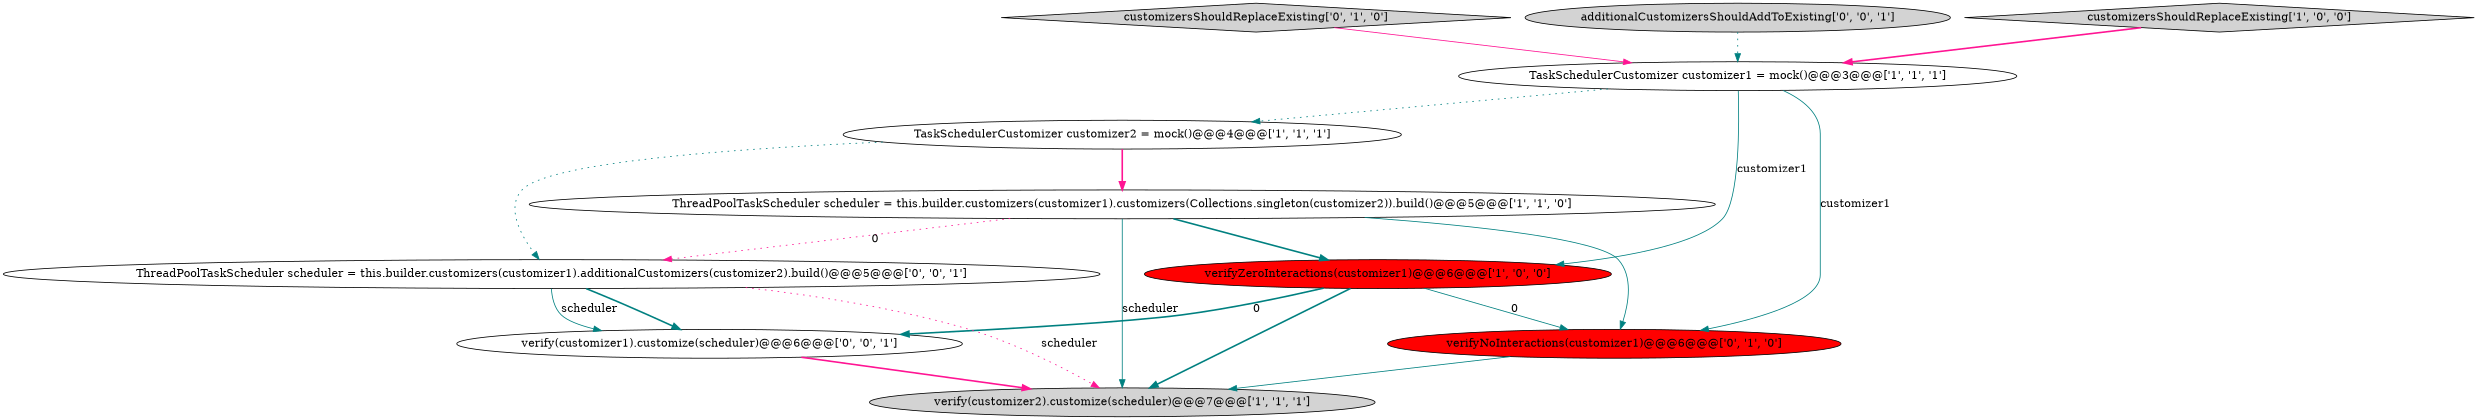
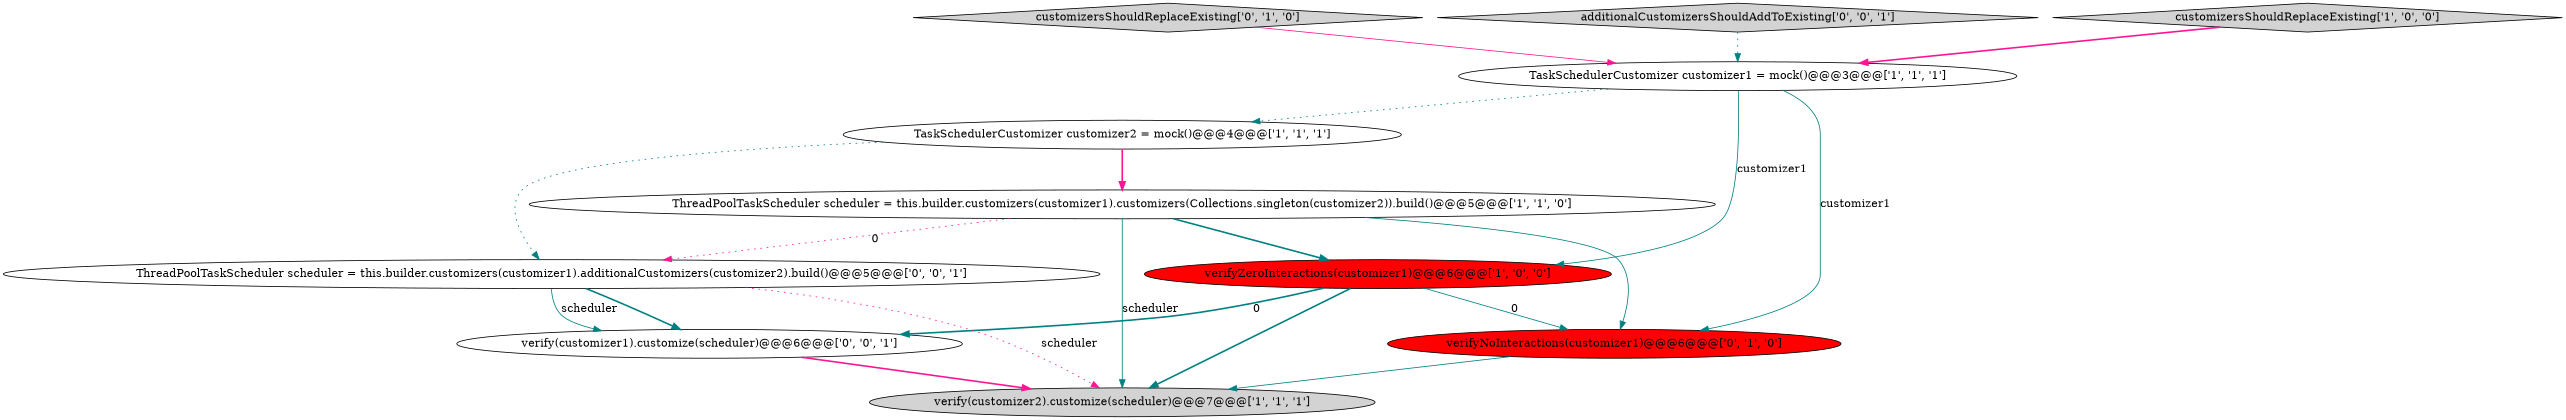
(1738, 18) -> (1738, 18)
